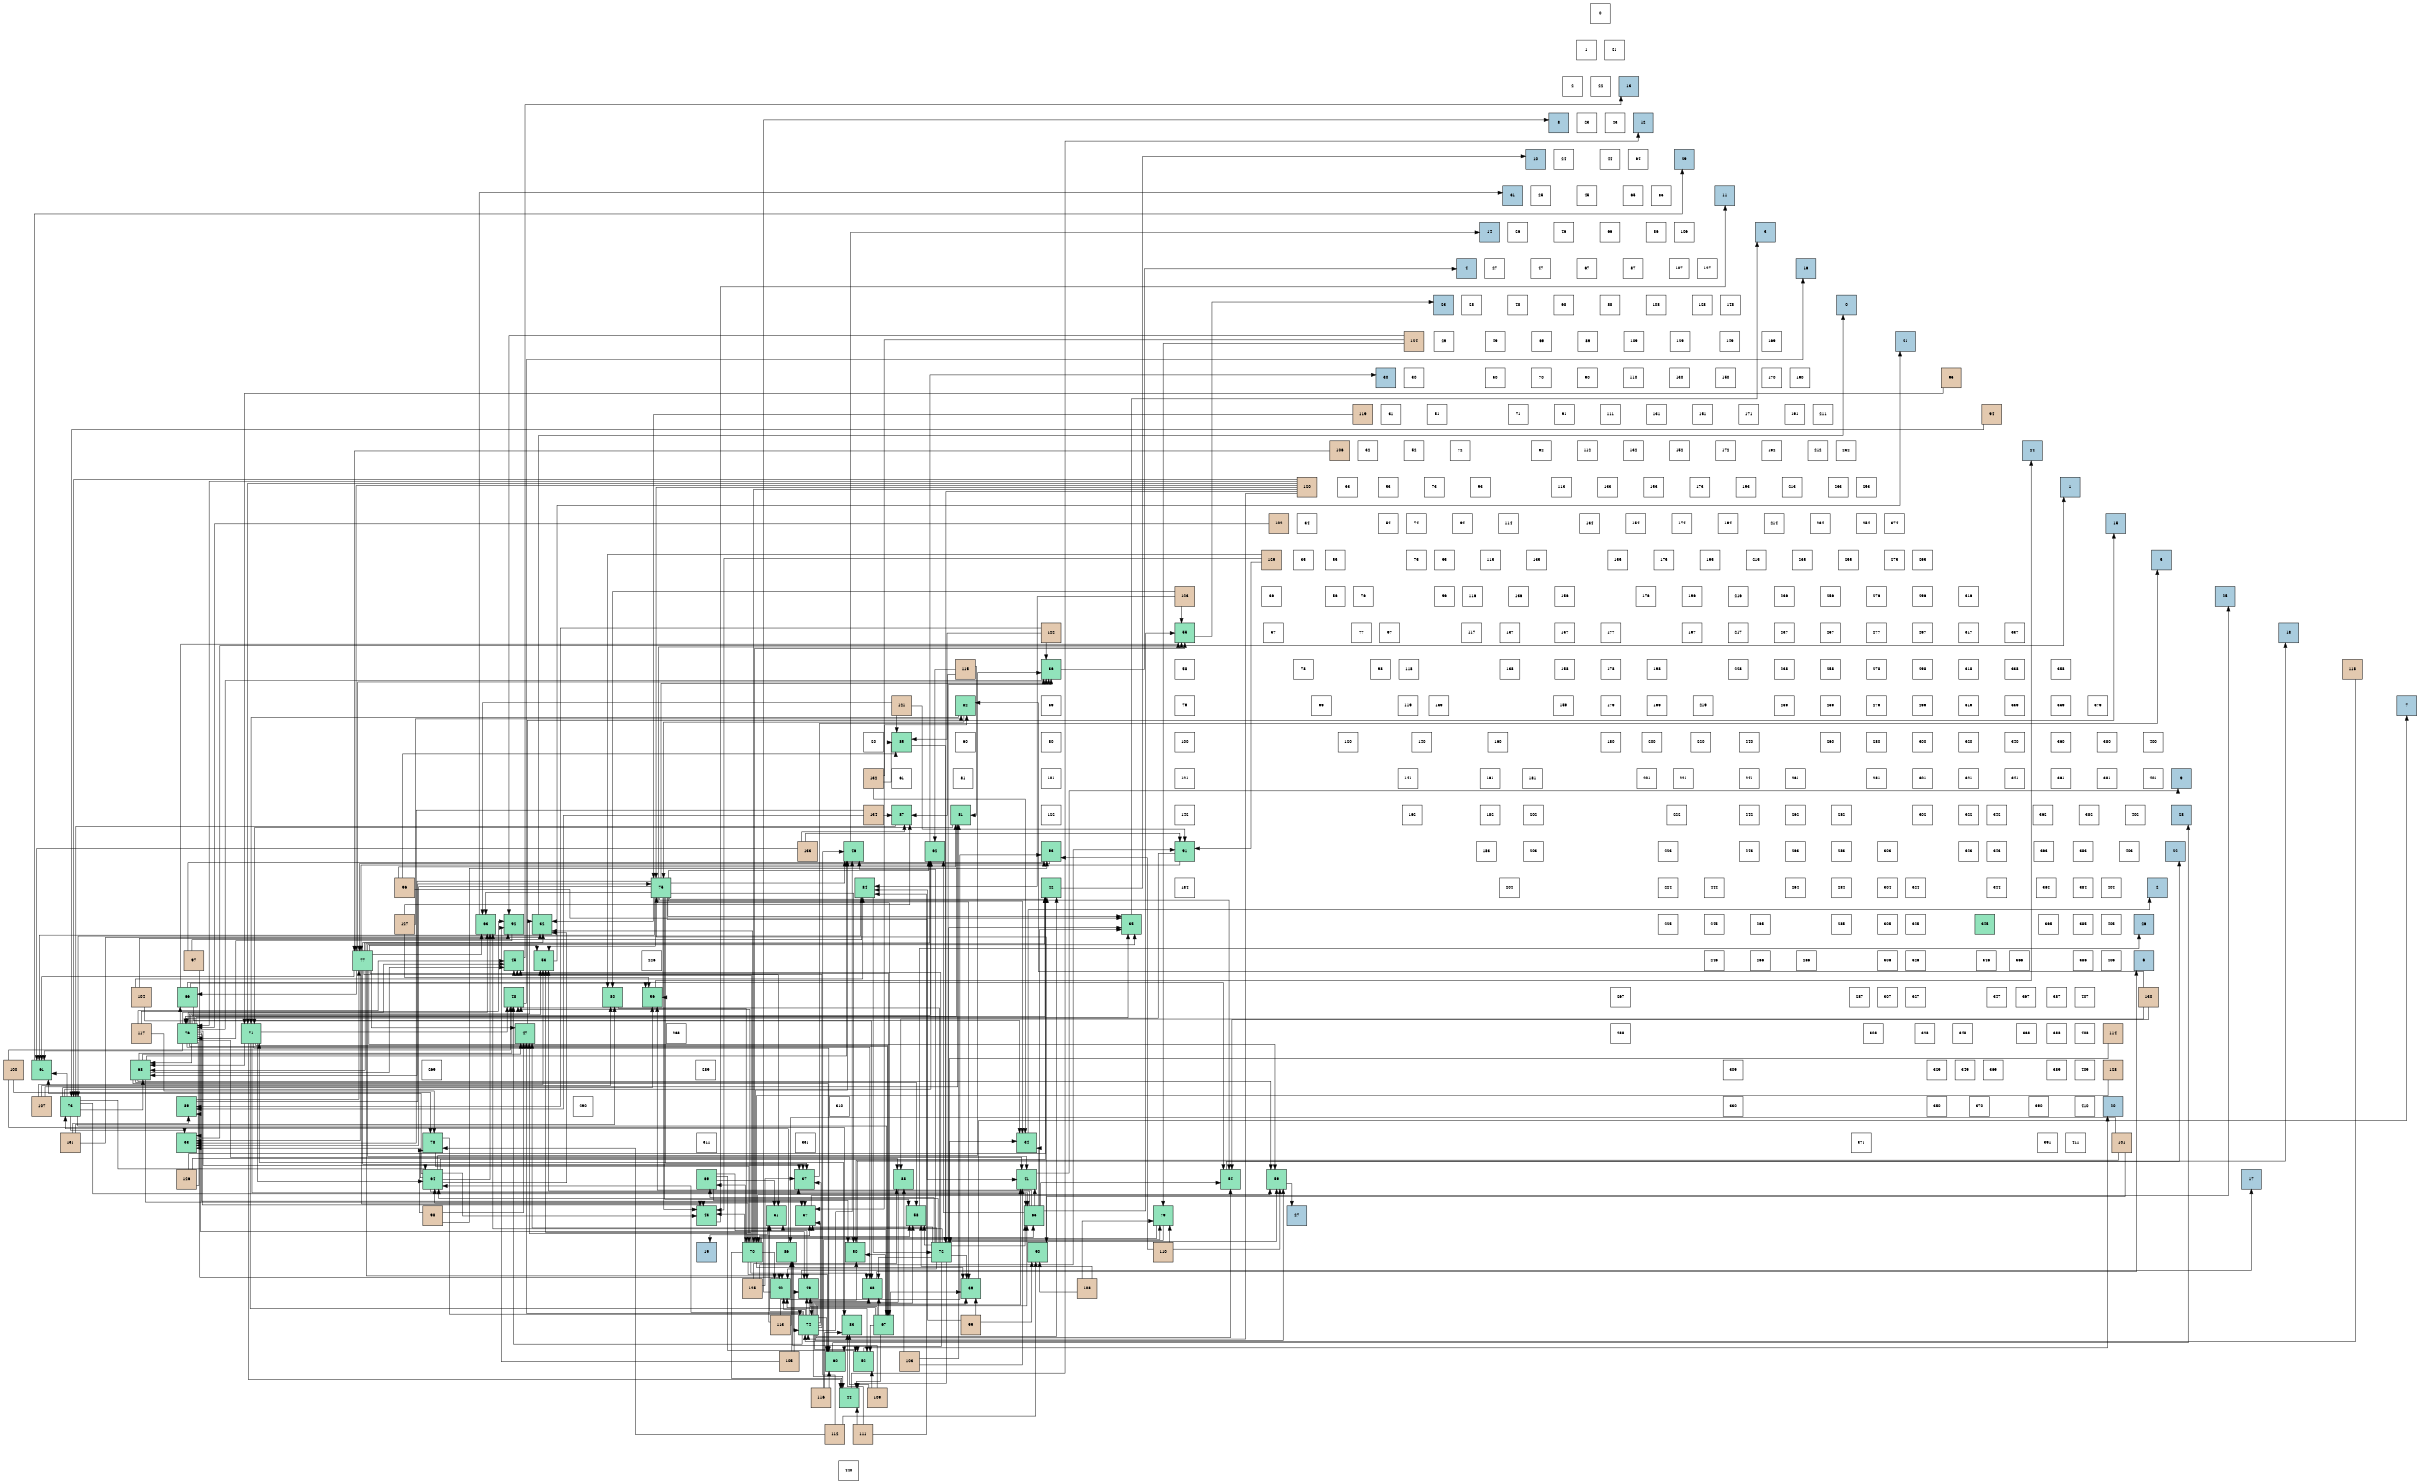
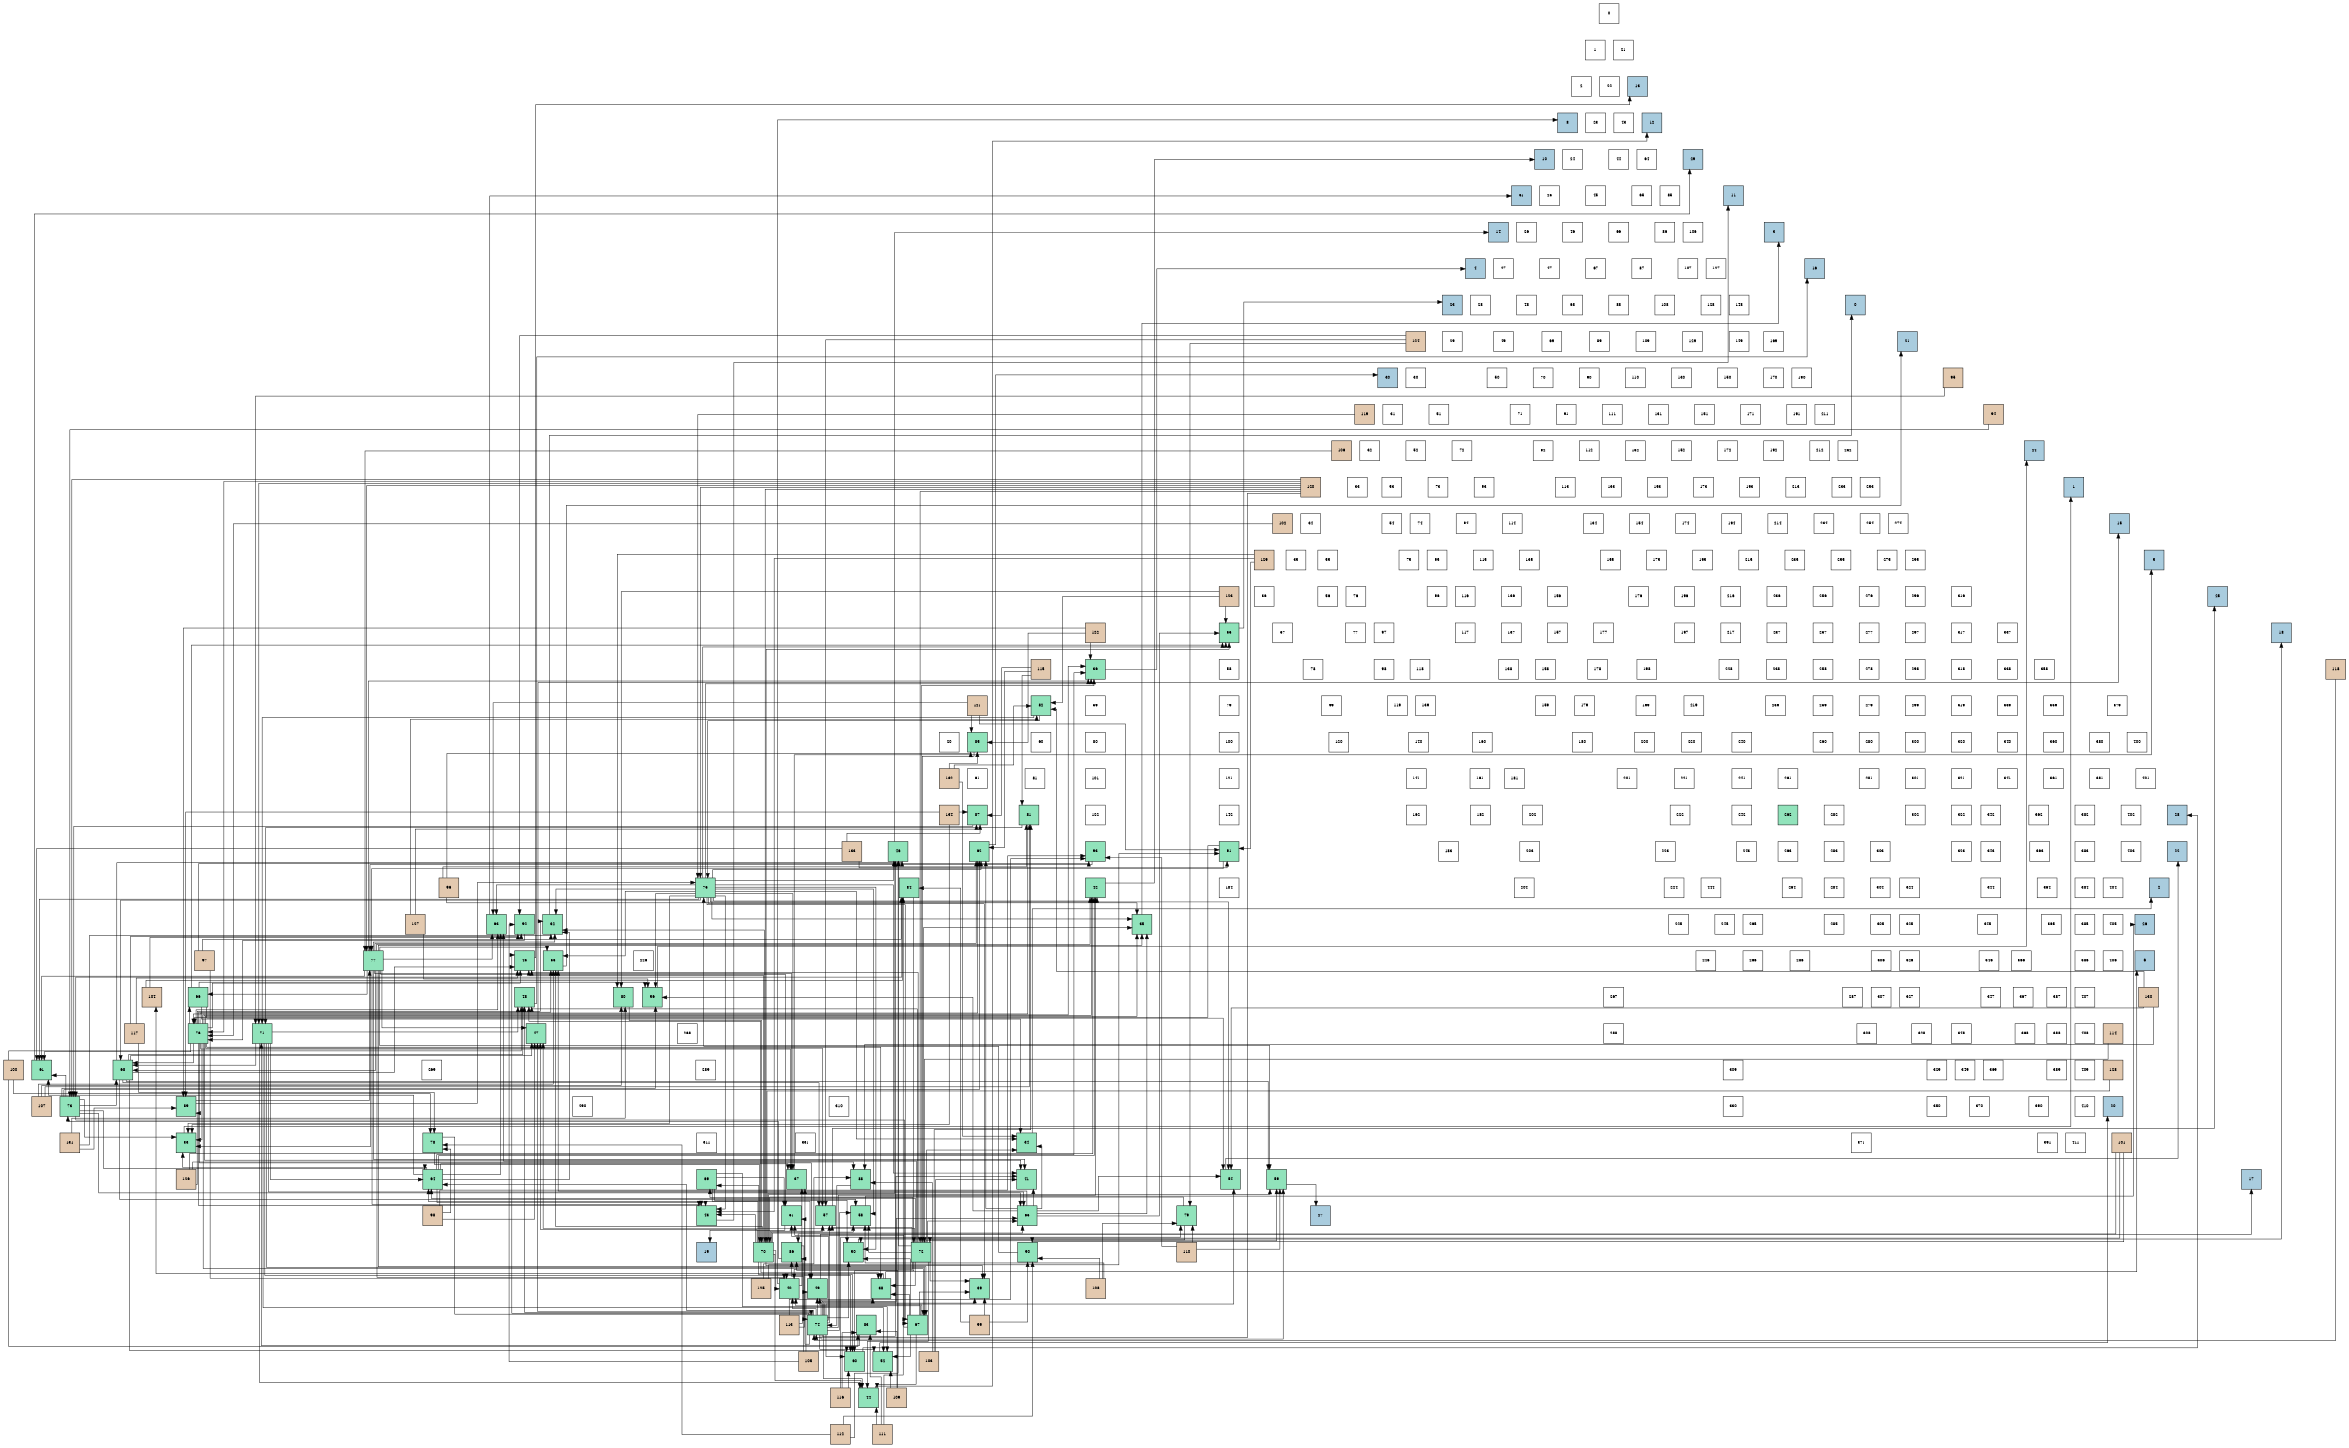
(1894, 524) -> (1898, 524)
(1037, 693) -> (1084, 597)
(2407, 706) -> none
(2181, 779) -> none
(1795, 815) -> (1788, 815)
(1985, 924) -> (1988, 924)
(628, 1021) -> (242, 1274)
(765, 1221) -> (802, 1217)
(849, 1471) -> none
